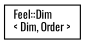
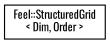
(42, 22) -> (55, 22)
